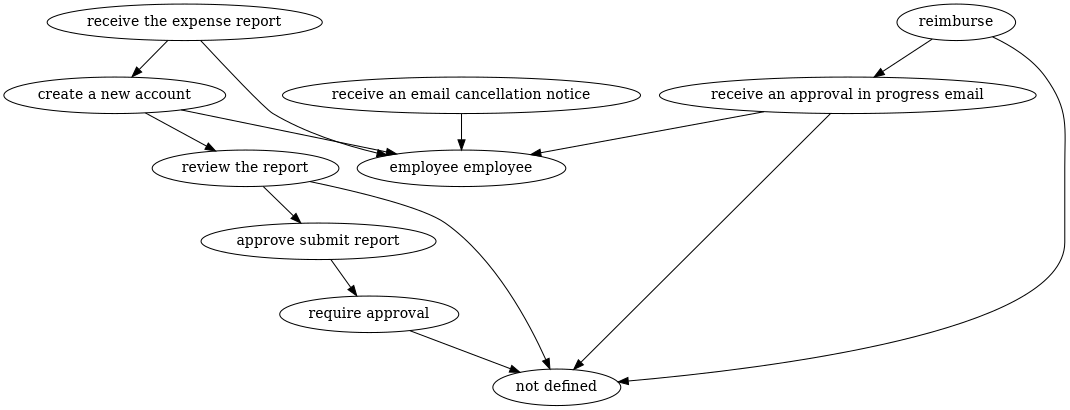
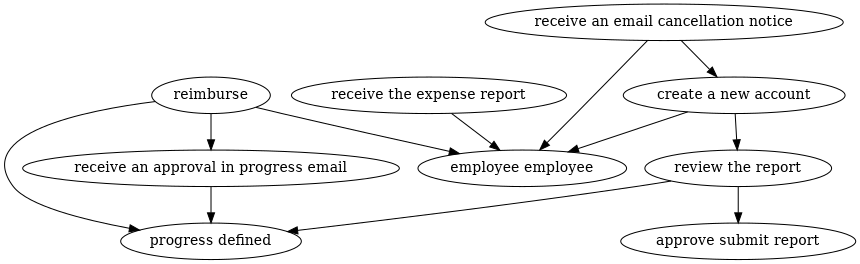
(154, 55) -> (695, 55)
(652, 132) -> (353, 130)
(369, 314) -> none
(557, 387) -> (211, 241)
